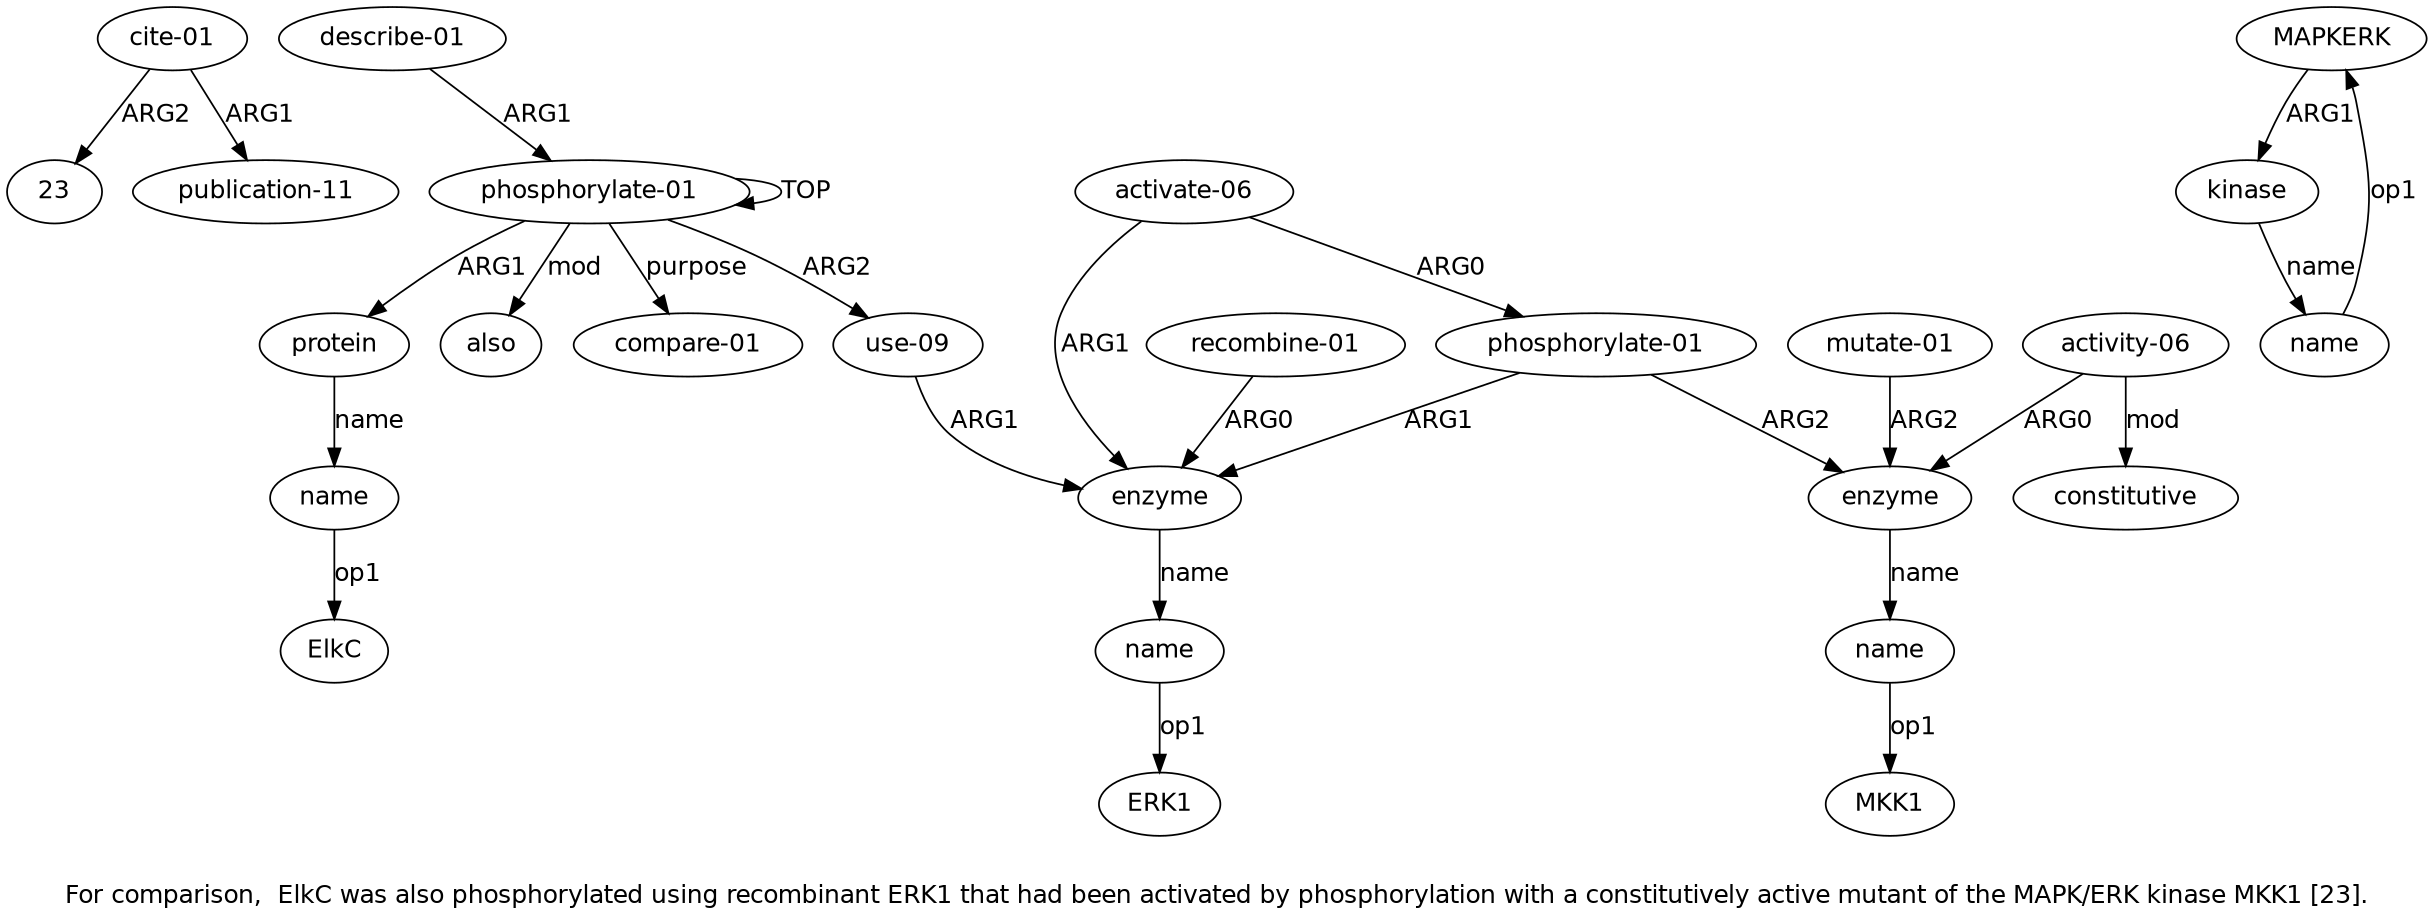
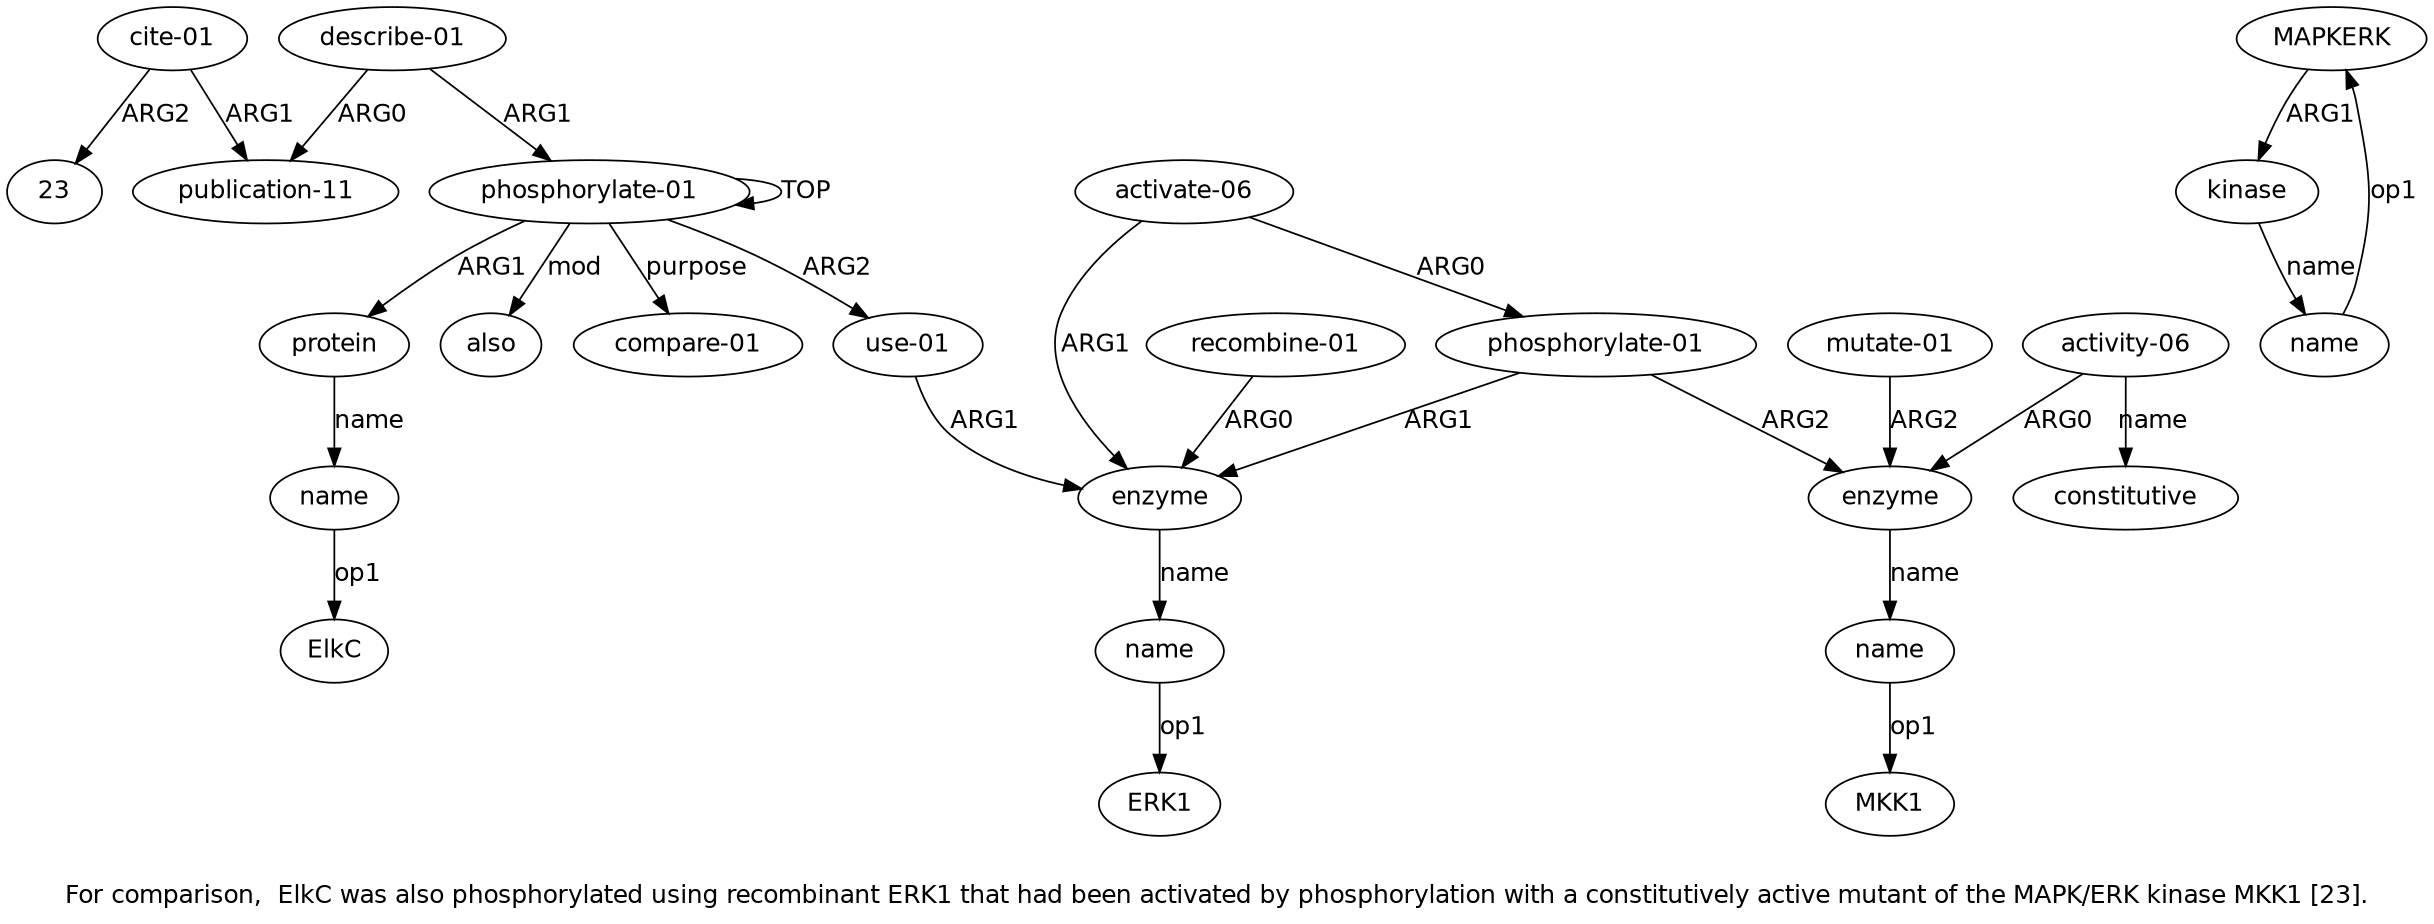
none -> (335, 108)
(908, 345) -> (908, 345)
(2153, 421) -> (2153, 421)
